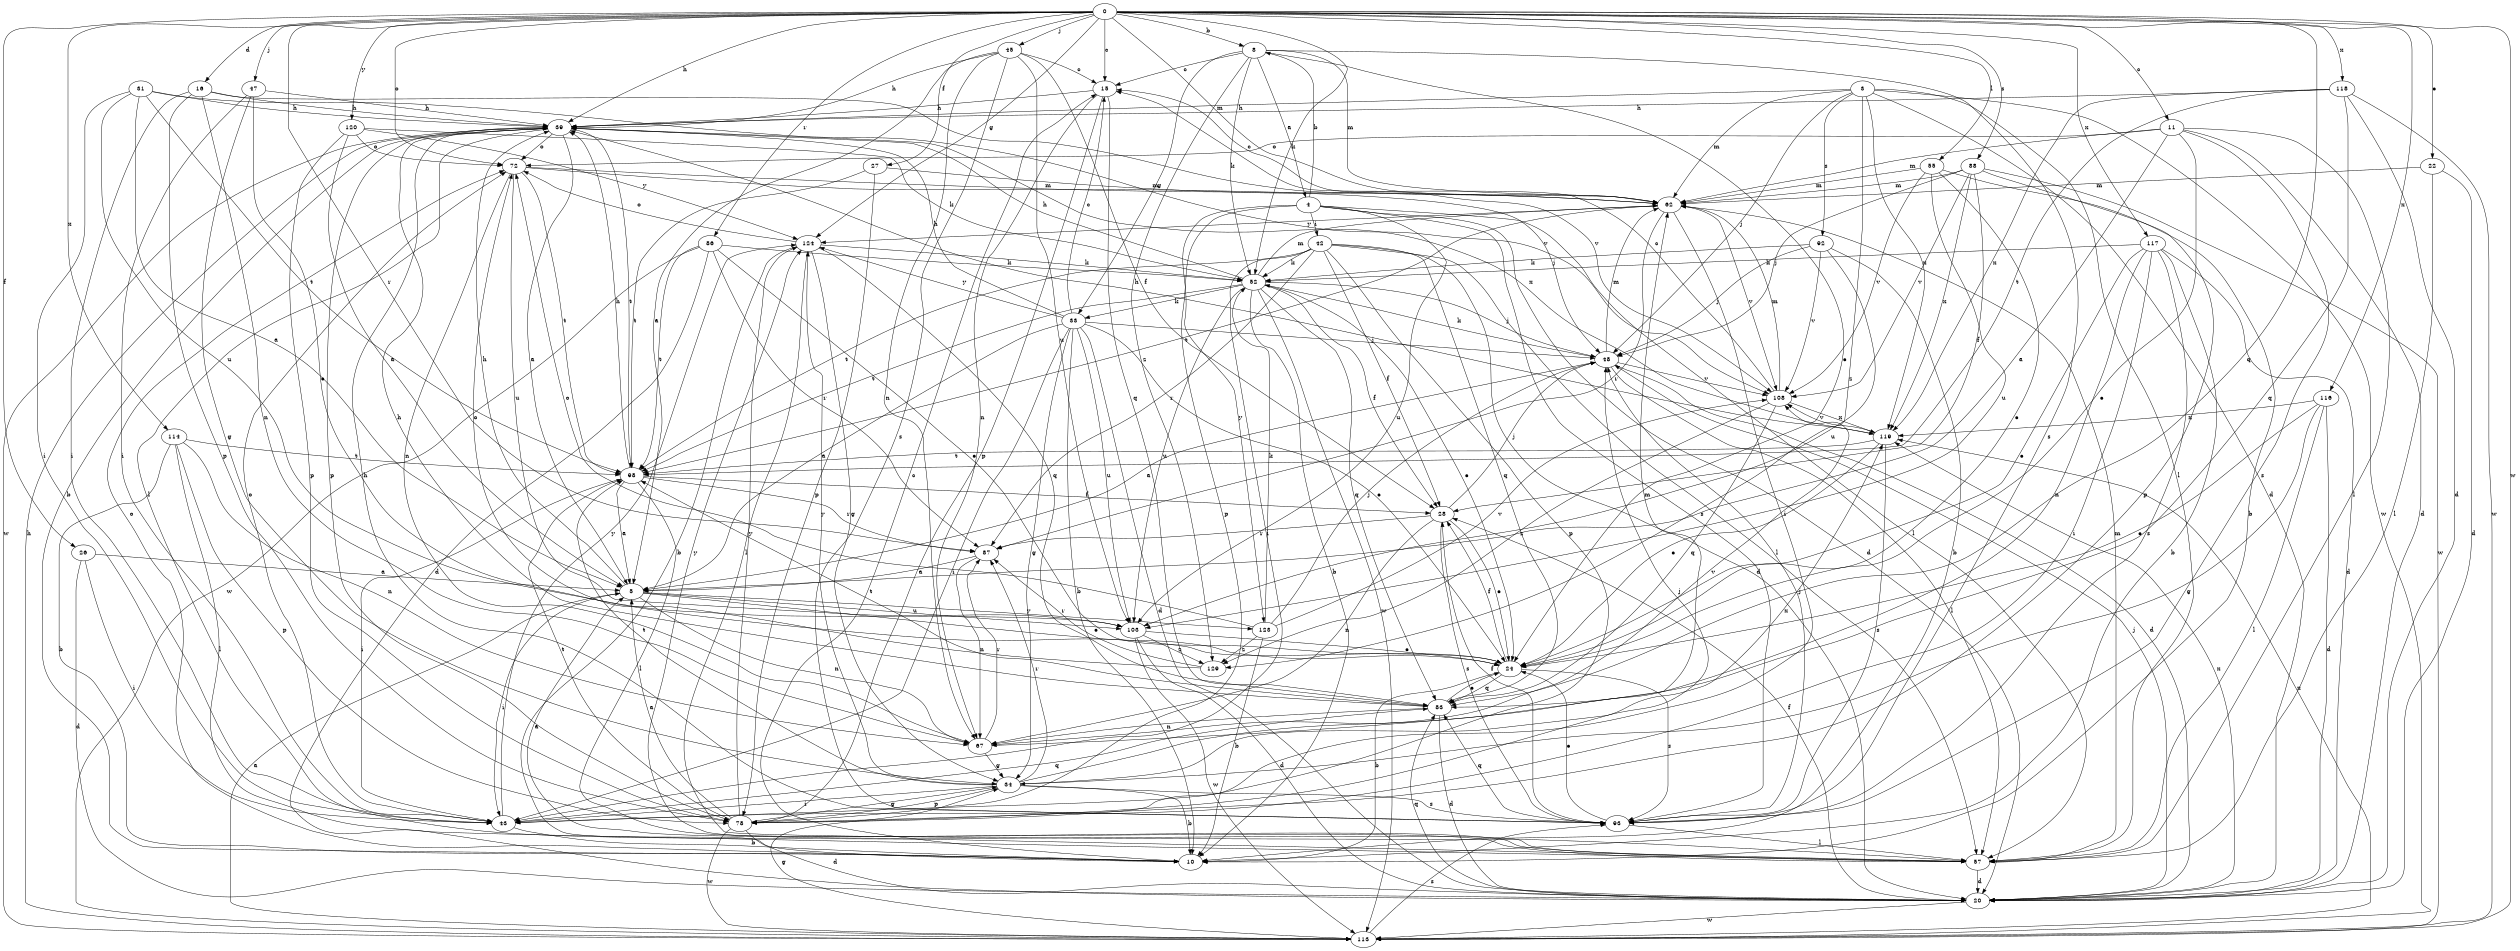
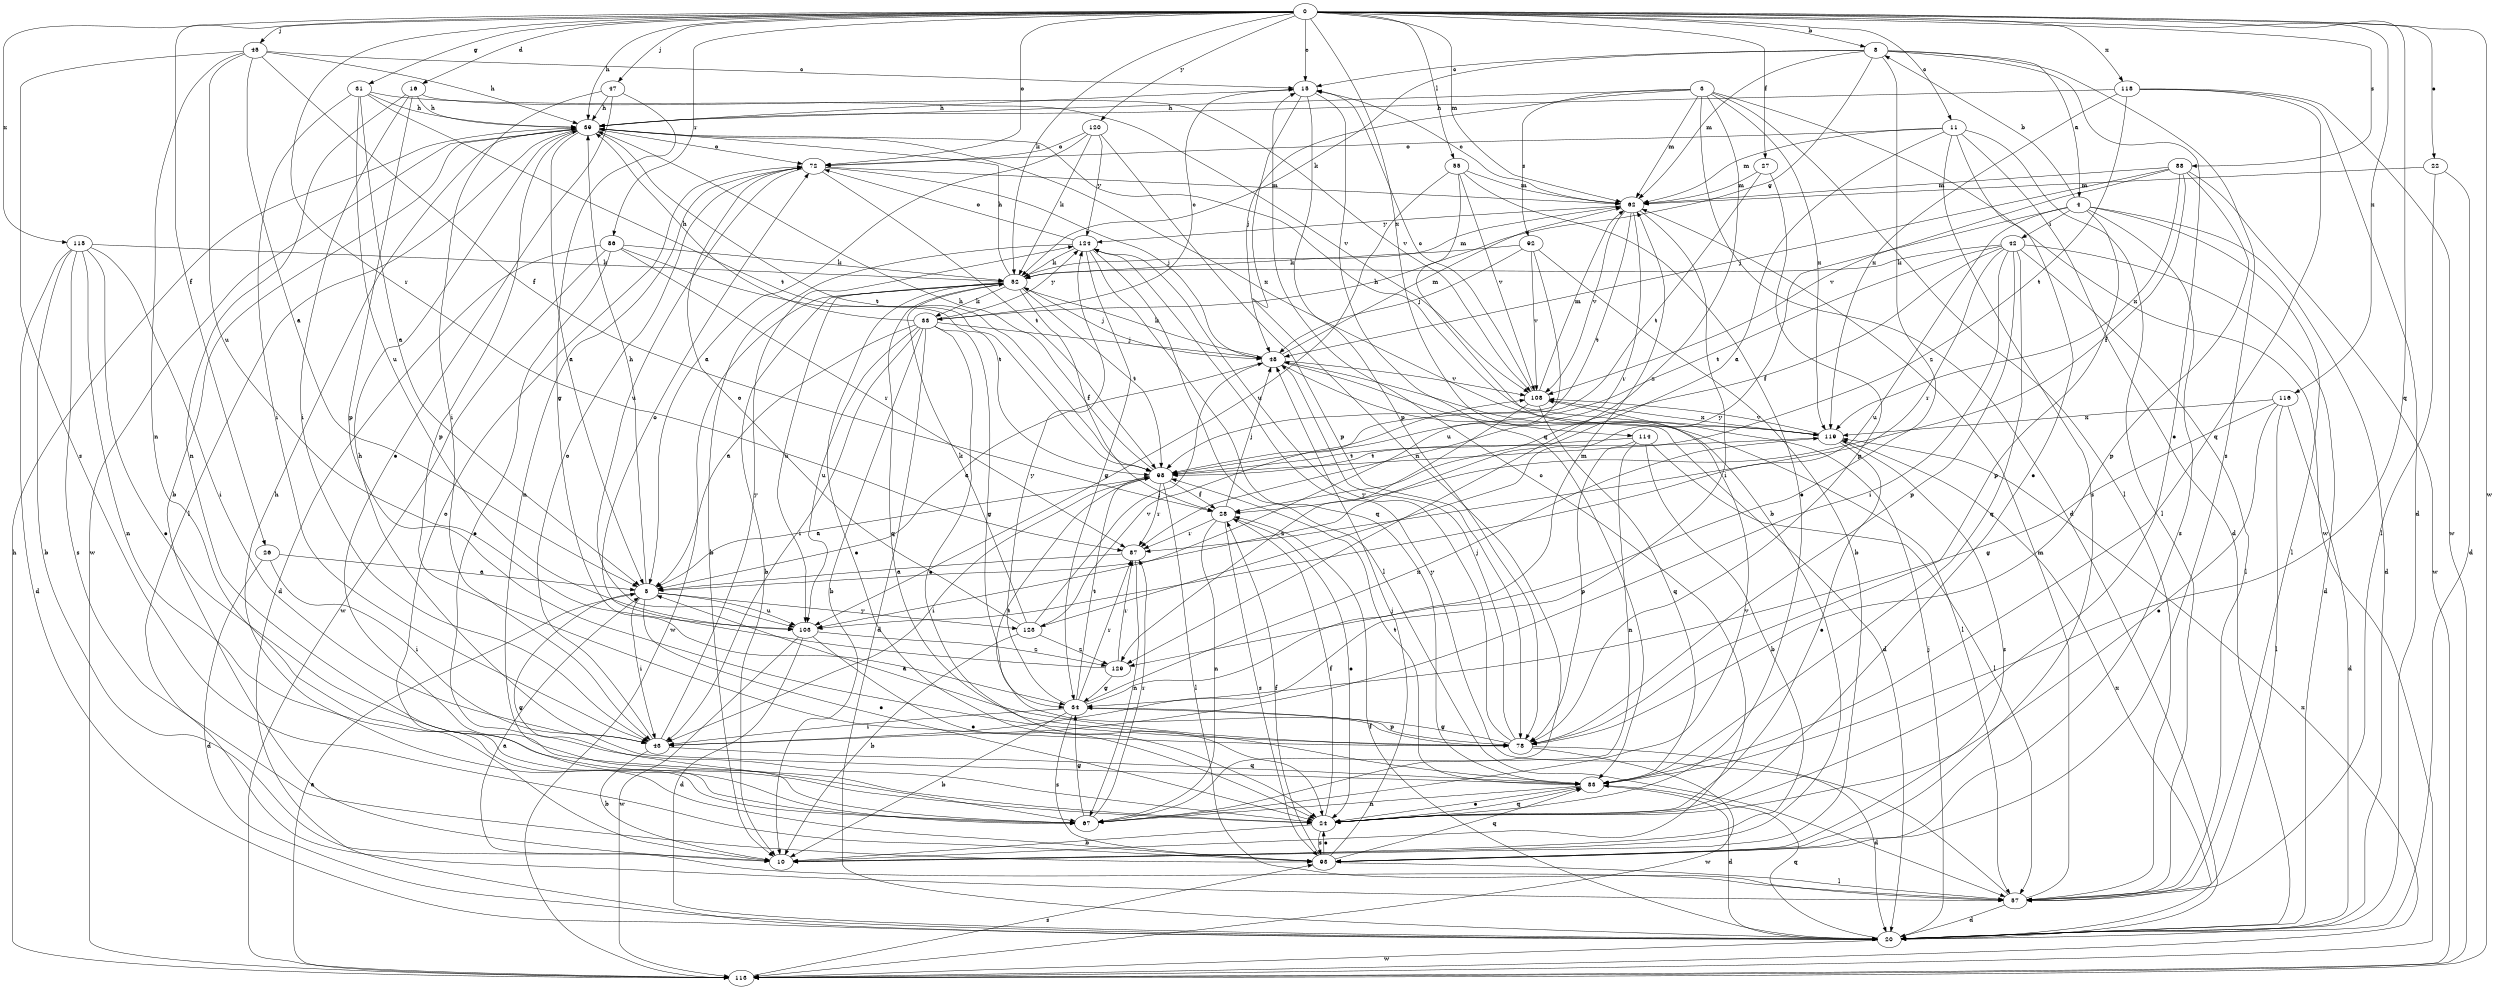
(974, 131) -> (828, 15)
(2153, 244) -> (80, 244)
(837, 669) -> (521, 708)
(935, 907) -> (1101, 688)
